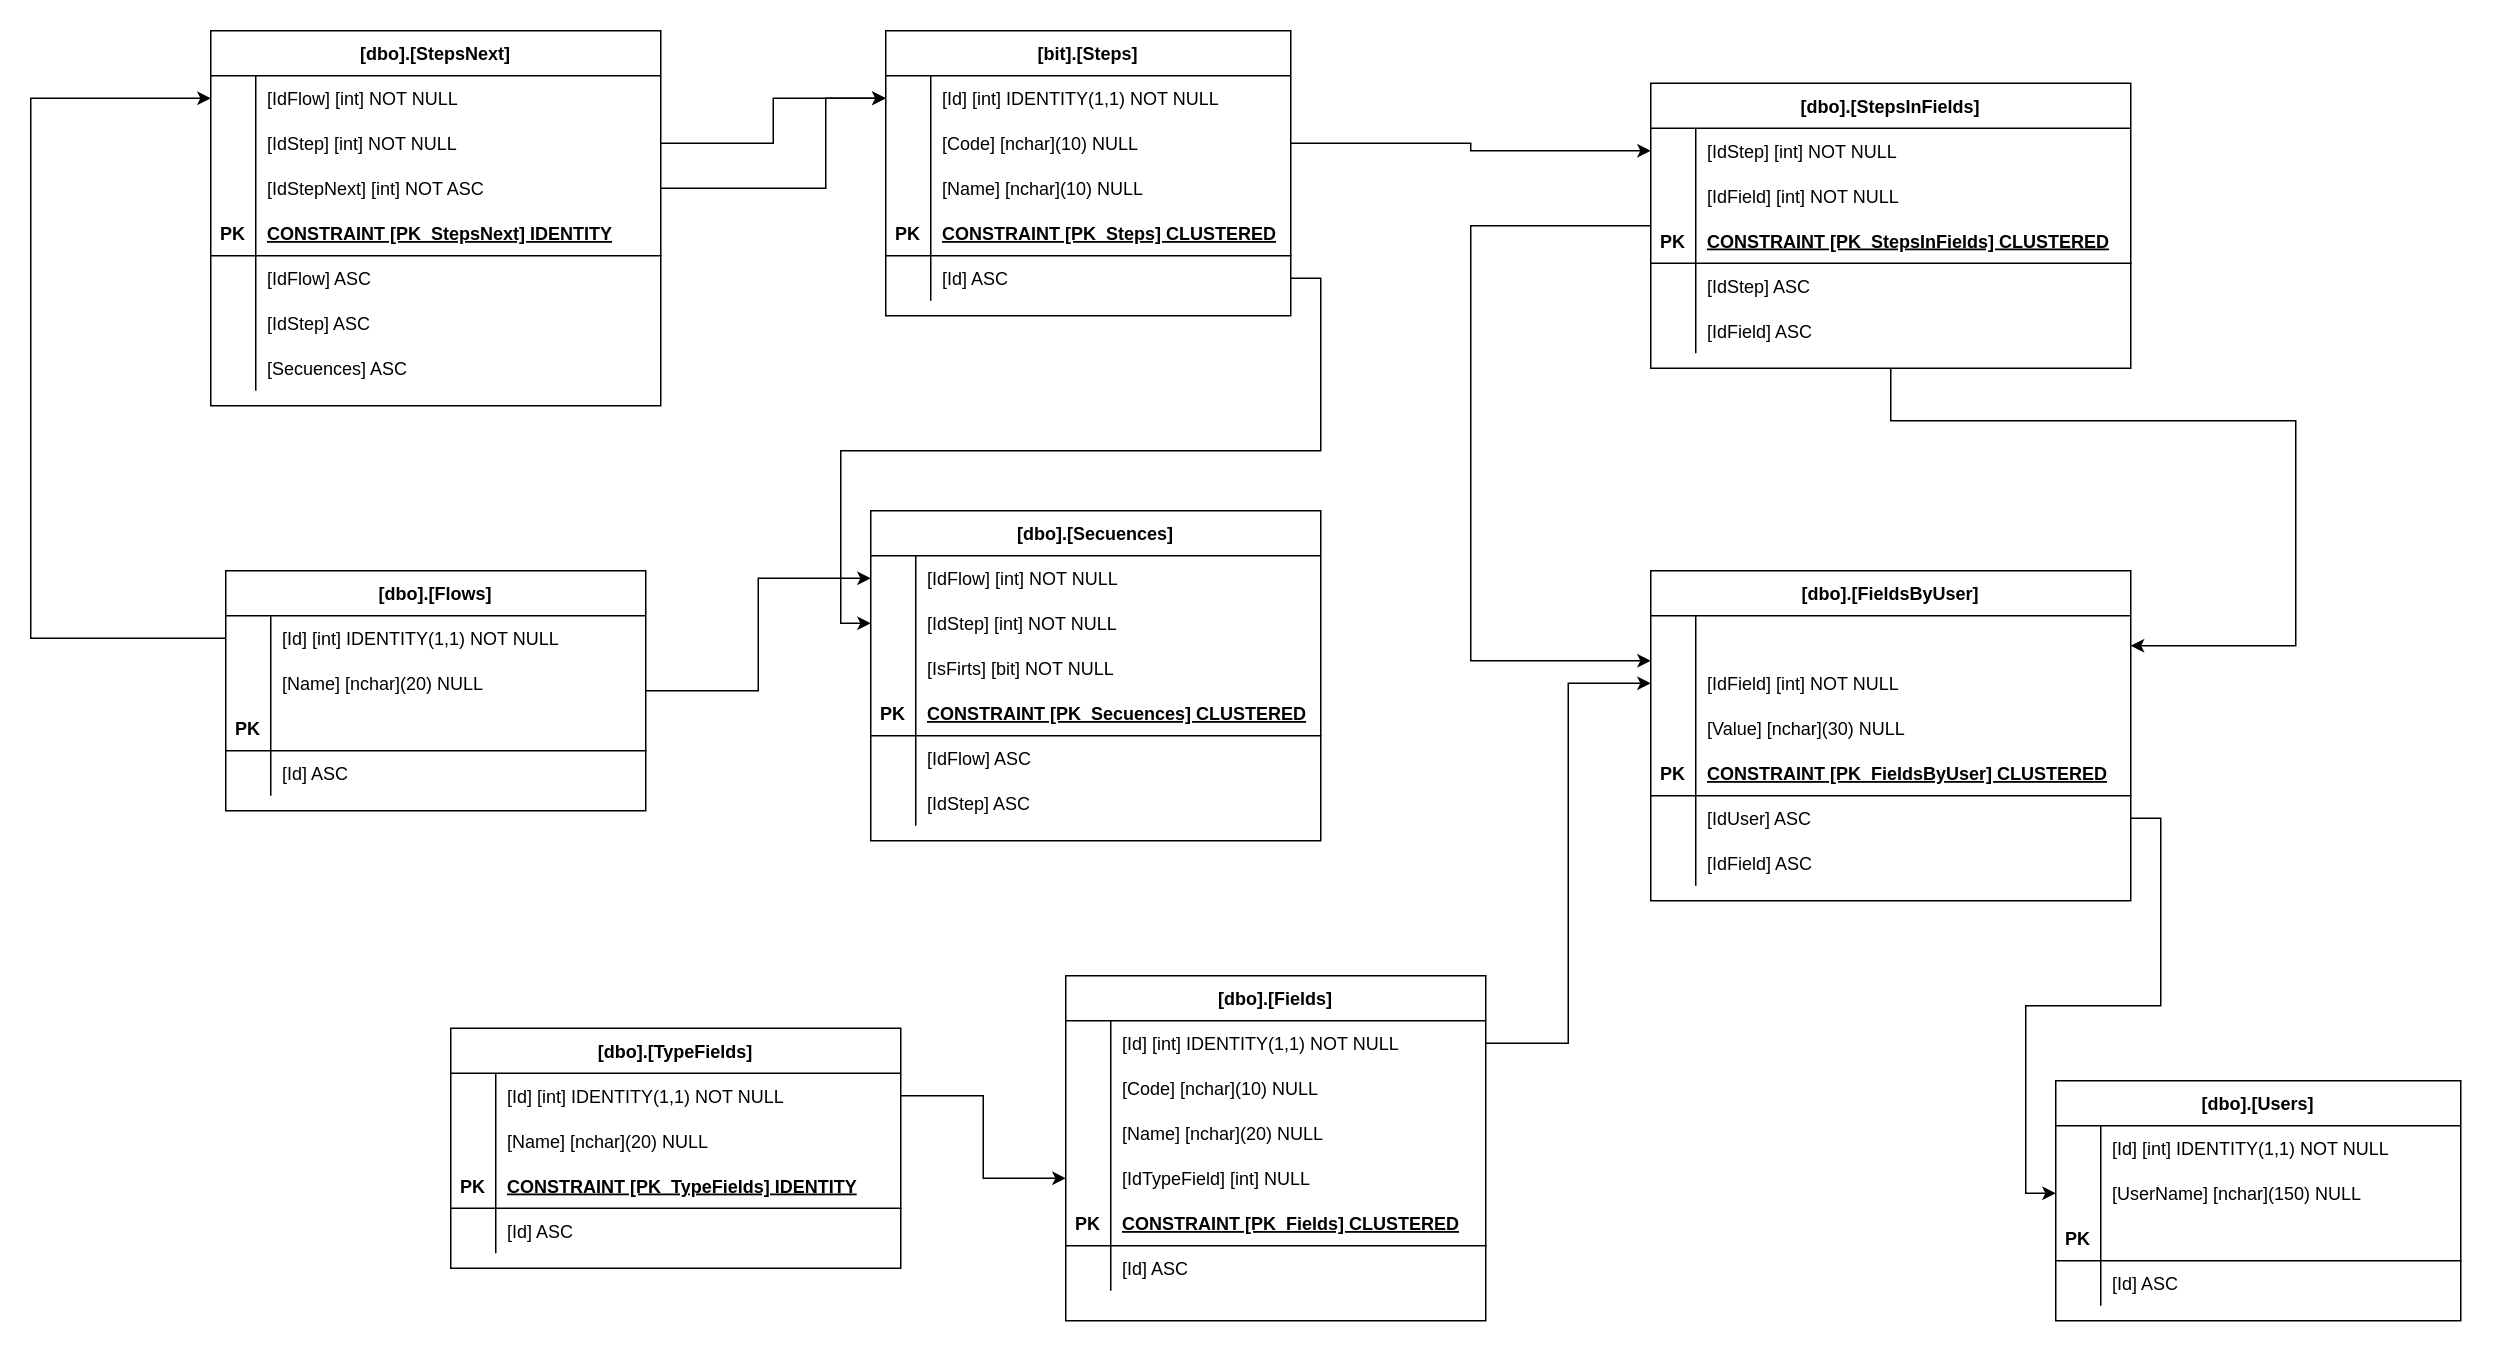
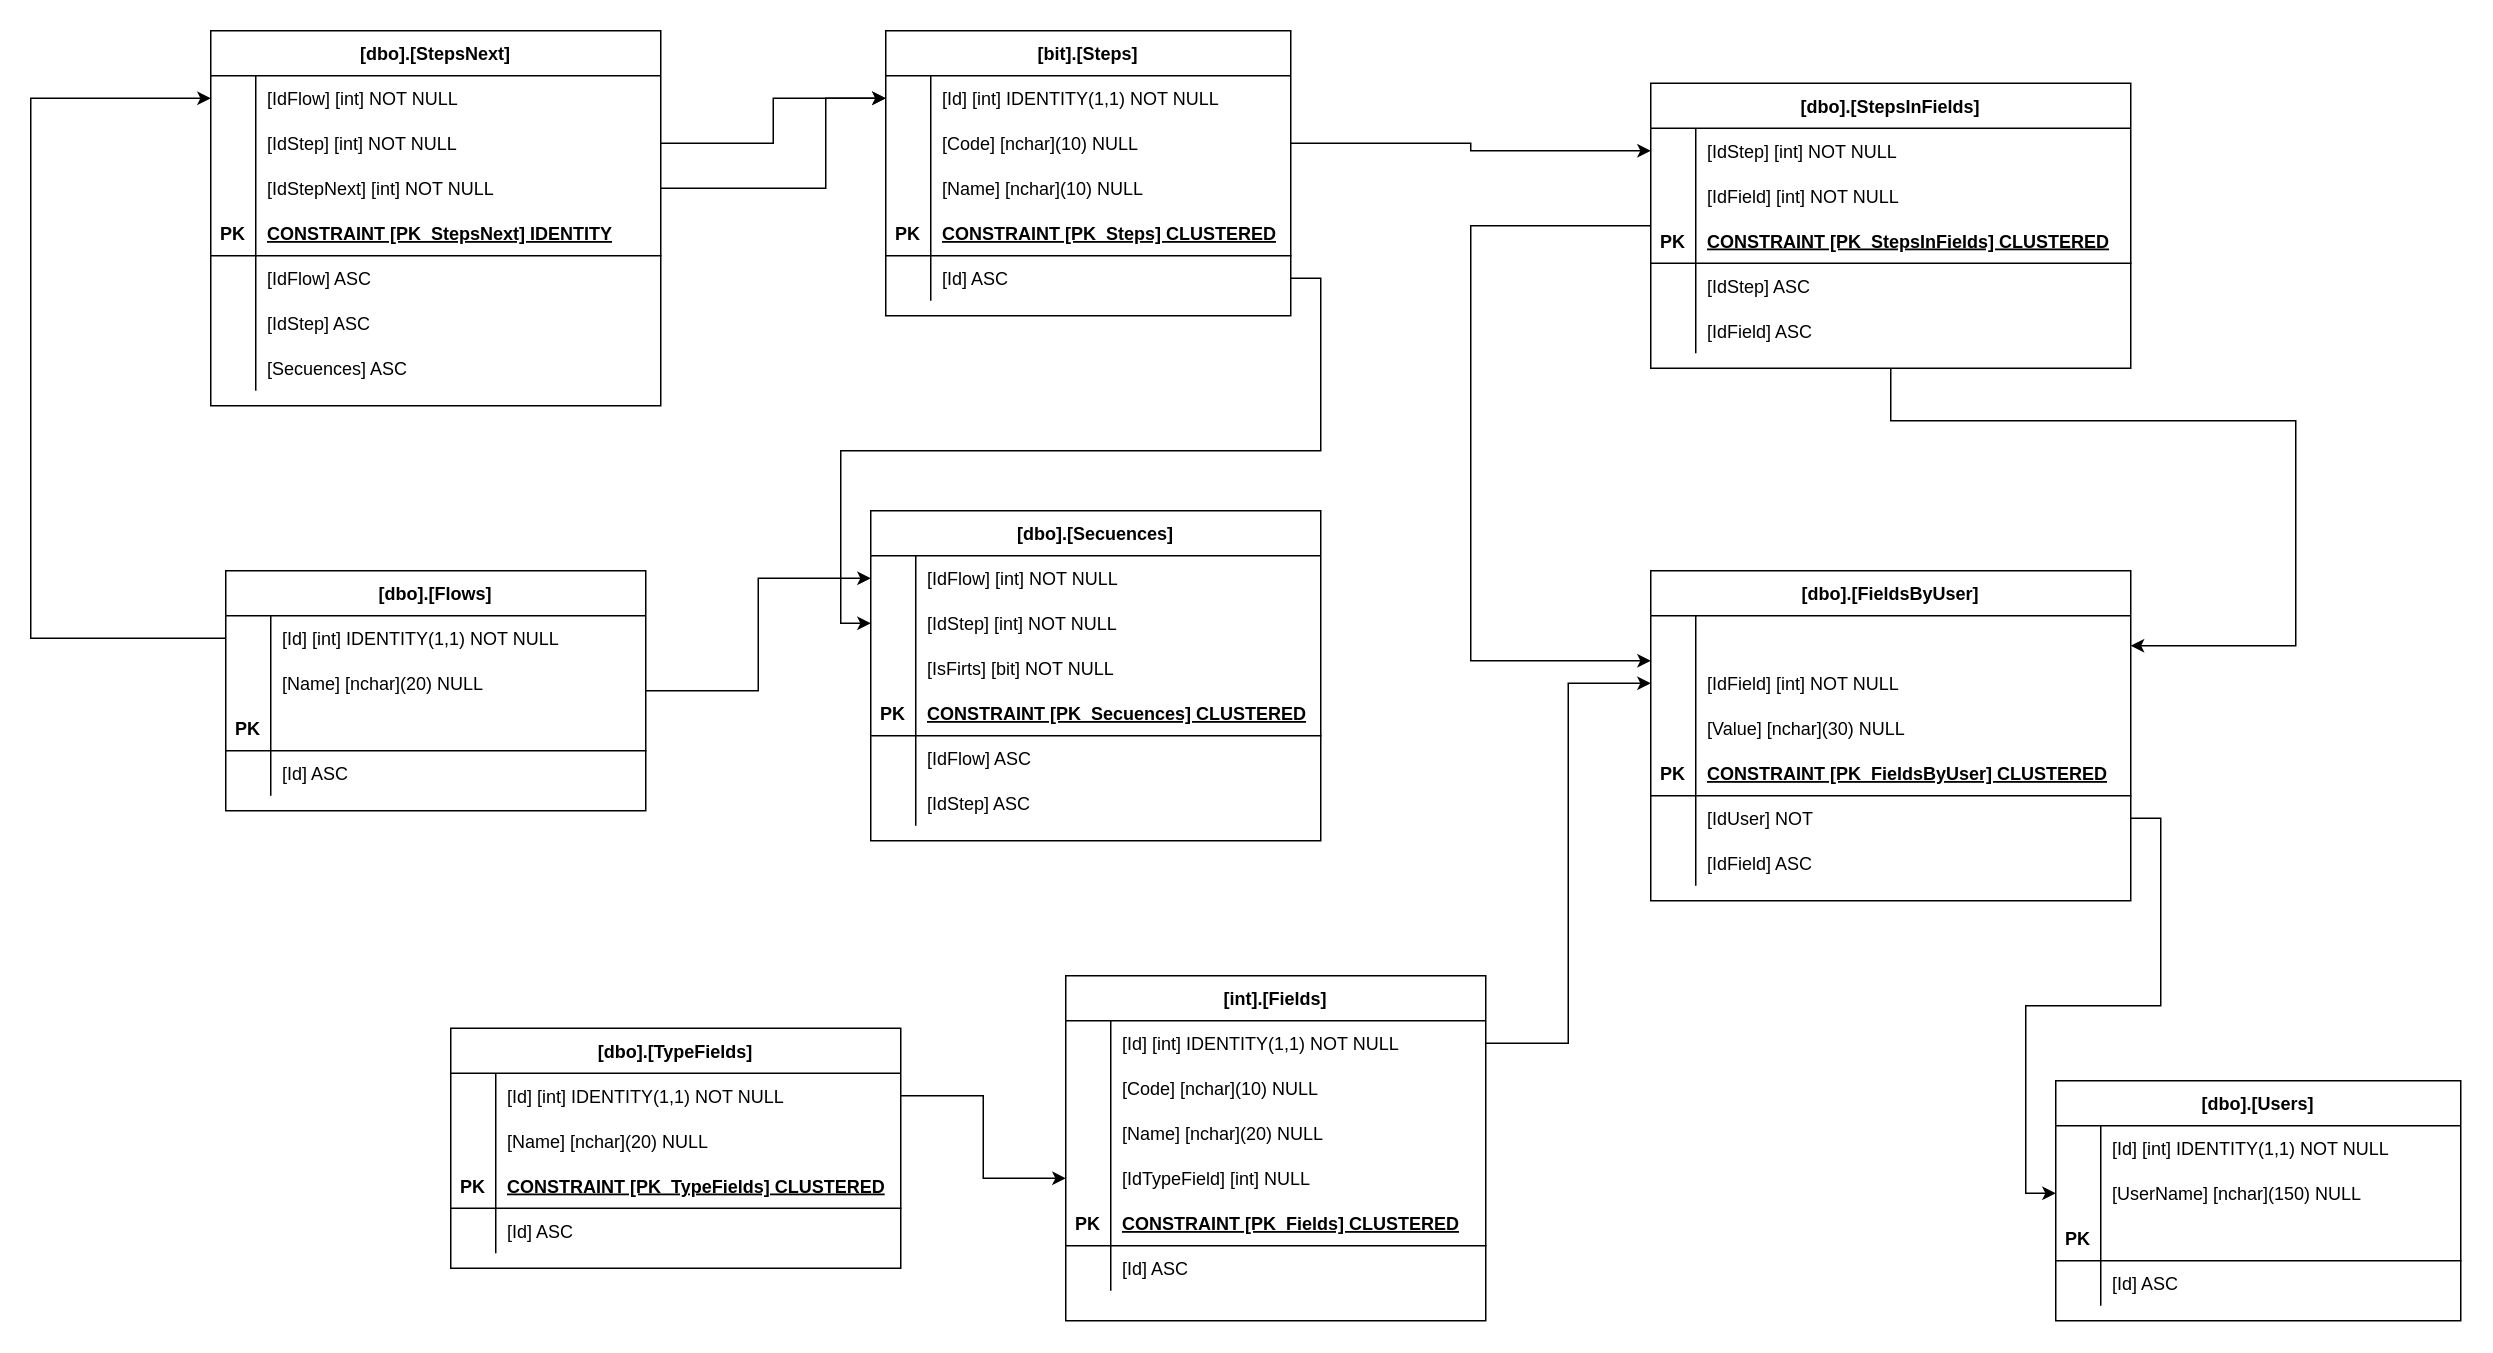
(389, 189) -> (394, 189)
(1765, 819) -> (1765, 819)
(1275, 999) -> (1275, 999)
(677, 1187) -> (682, 1187)
